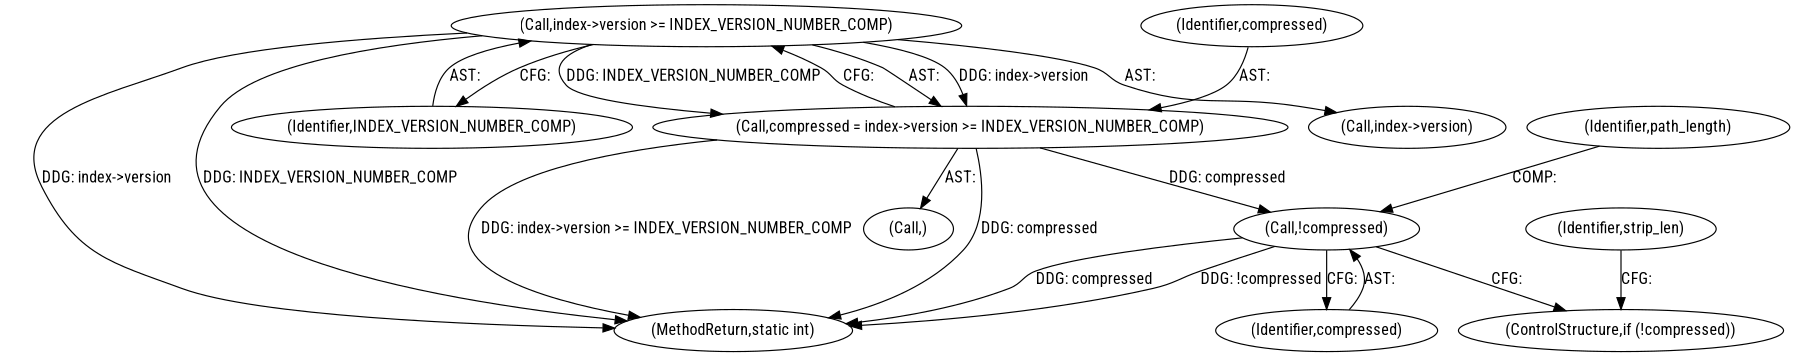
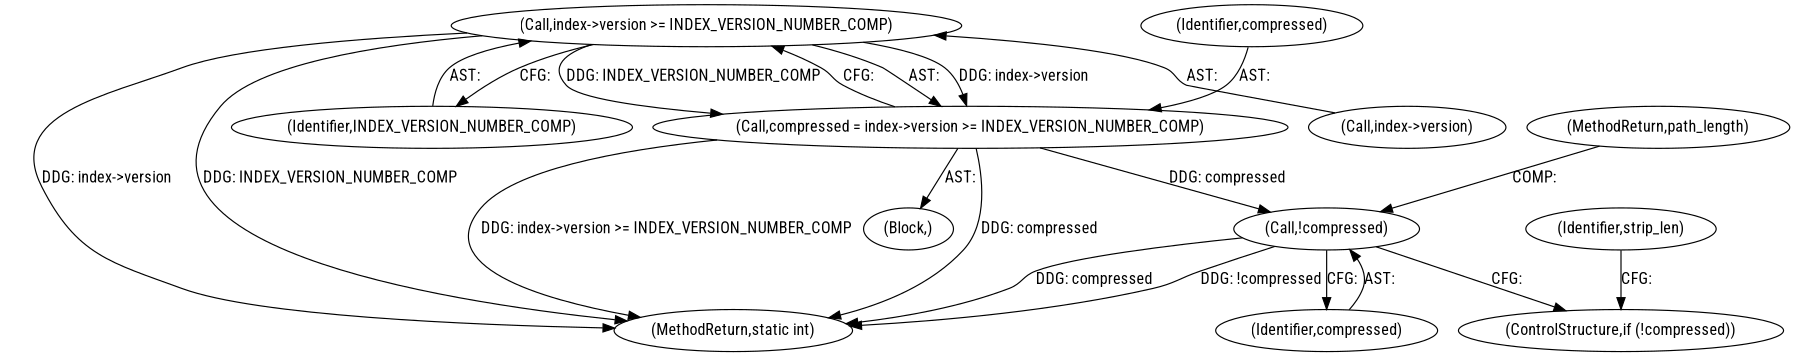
(1111, 78) -> (1145, 61)
(1658, 127) -> (1658, 127)
(909, 229) -> (909, 229)
